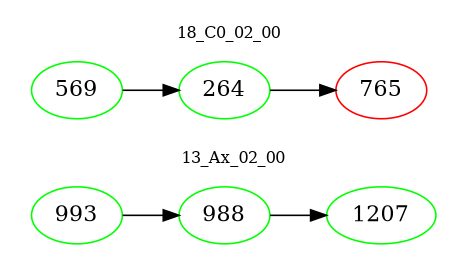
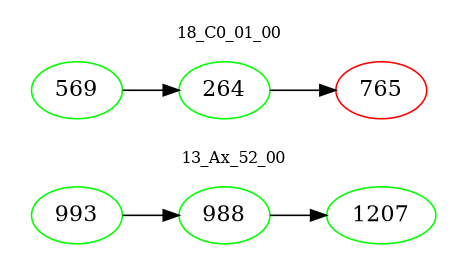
(229, 34) -> (229, 34)
(234, 159) -> (234, 159)
